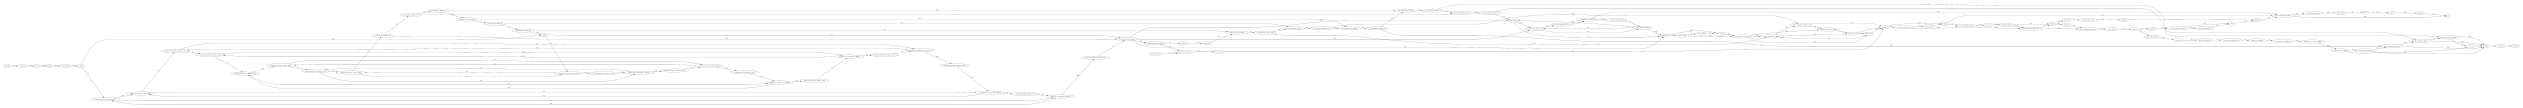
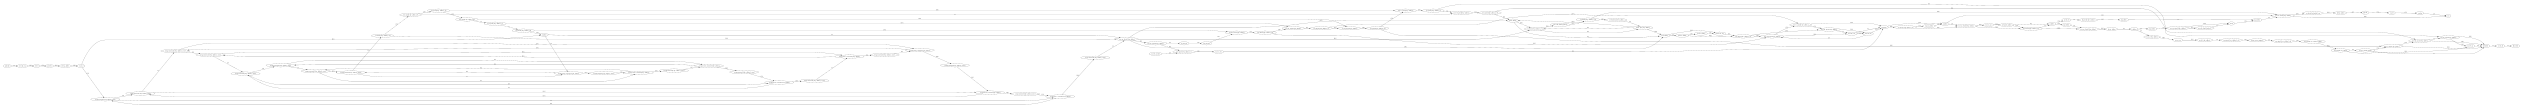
(1807, 43) -> (1852, 30)
